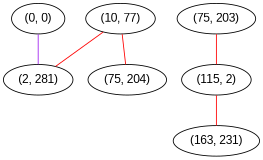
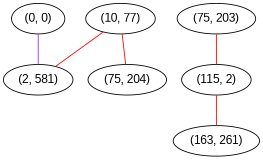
(38, 80) -> (38, 80)
(216, 141) -> (216, 141)
